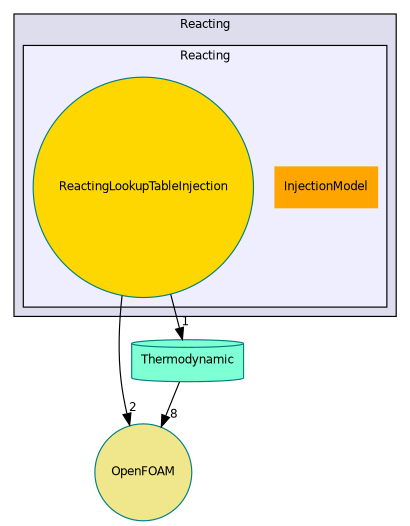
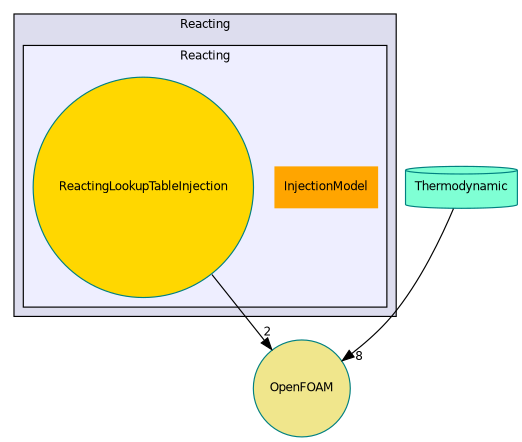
(175, 311) -> none
